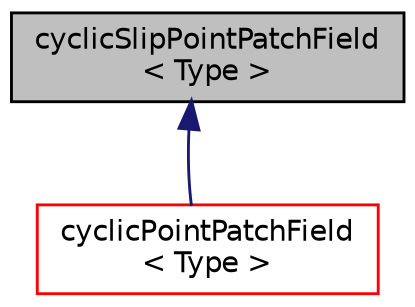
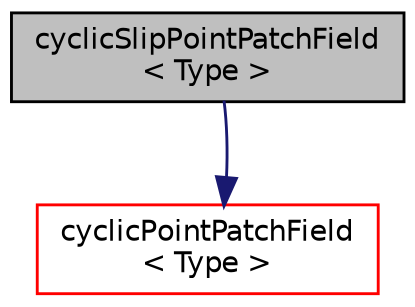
(189, 168) -> (227, 139)
